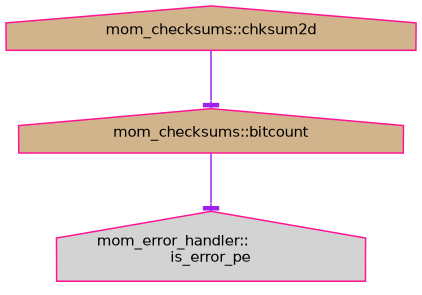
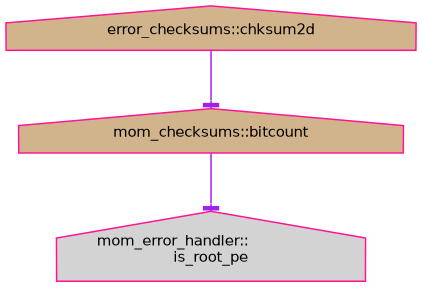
(211, 30) -> (211, 30)
(211, 250) -> (211, 250)
